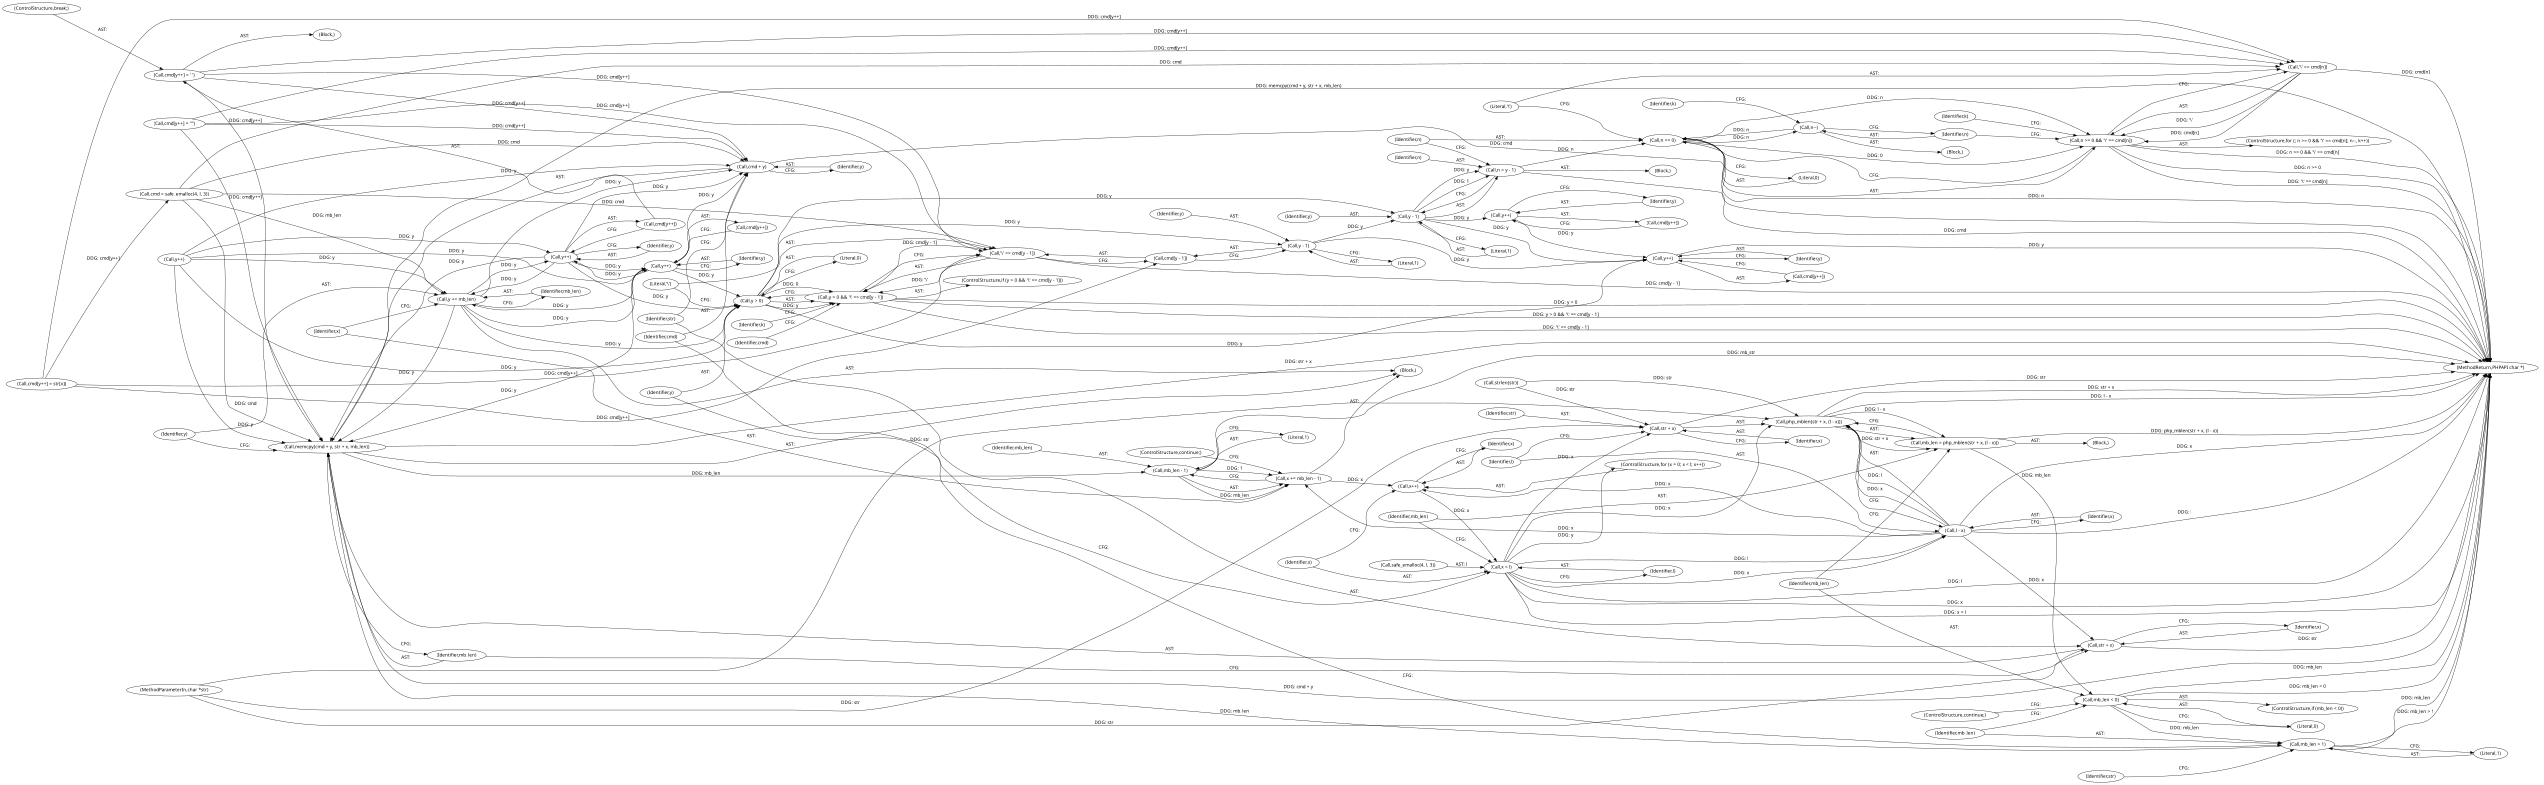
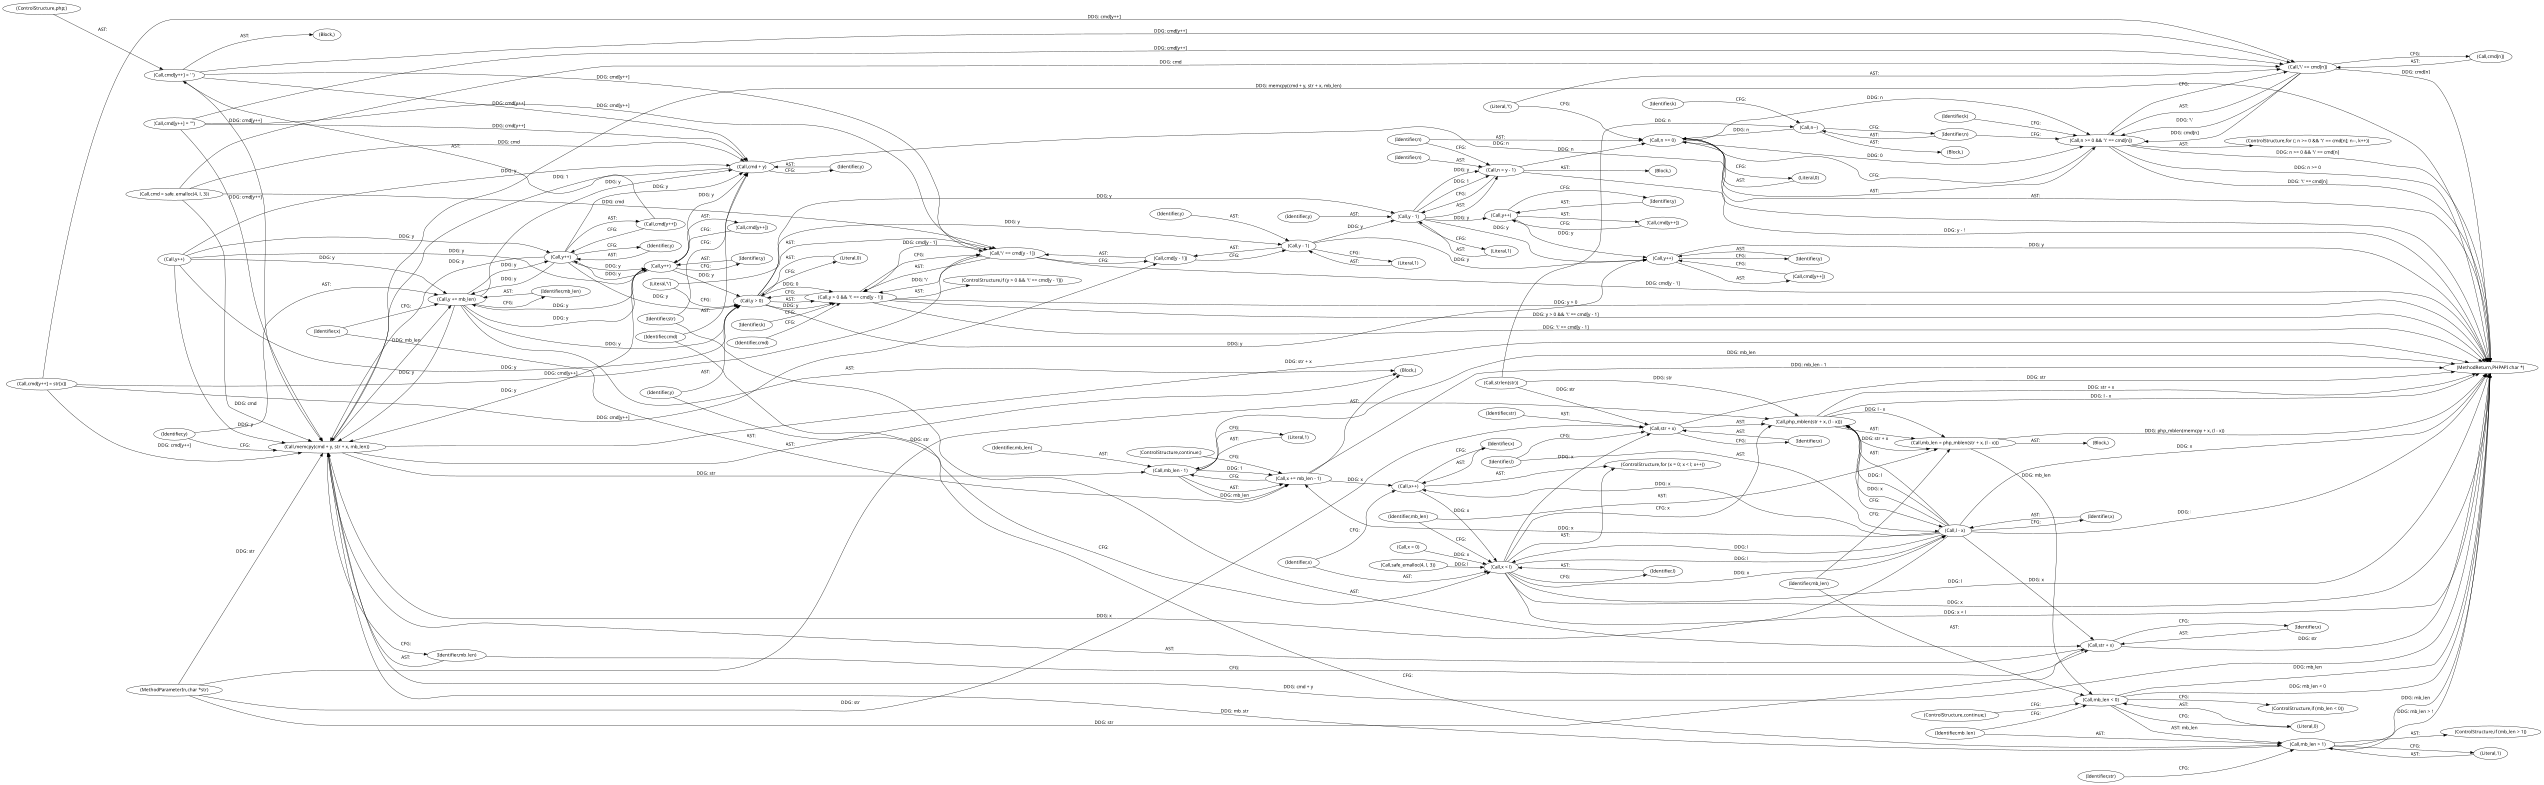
(42, 9) -> (42, 9)
none -> (2491, 57)
(1739, 142) -> (1601, 183)
(1501, 144) -> (1501, 144)
(561, 177) -> (561, 177)
(2036, 196) -> (2036, 196)
(1955, 231) -> (1955, 231)
(326, 235) -> (391, 375)
(101, 287) -> (163, 457)
(1741, 353) -> (1741, 353)
none -> (1861, 368)
(1898, 428) -> none
(2185, 431) -> (2185, 431)
(706, 474) -> (706, 474)
(1529, 487) -> (1515, 478)
(1663, 508) -> (1663, 508)
(1566, 535) -> (1566, 535)
none -> (1408, 547)
none -> (1729, 550)
(1462, 564) -> (1462, 564)
none -> (250, 570)
none -> (1103, 618)
(2185, 697) -> (2185, 697)
(1235, 711) -> (1235, 711)
(2185, 728) -> (2185, 728)
none -> (2491, 732)
